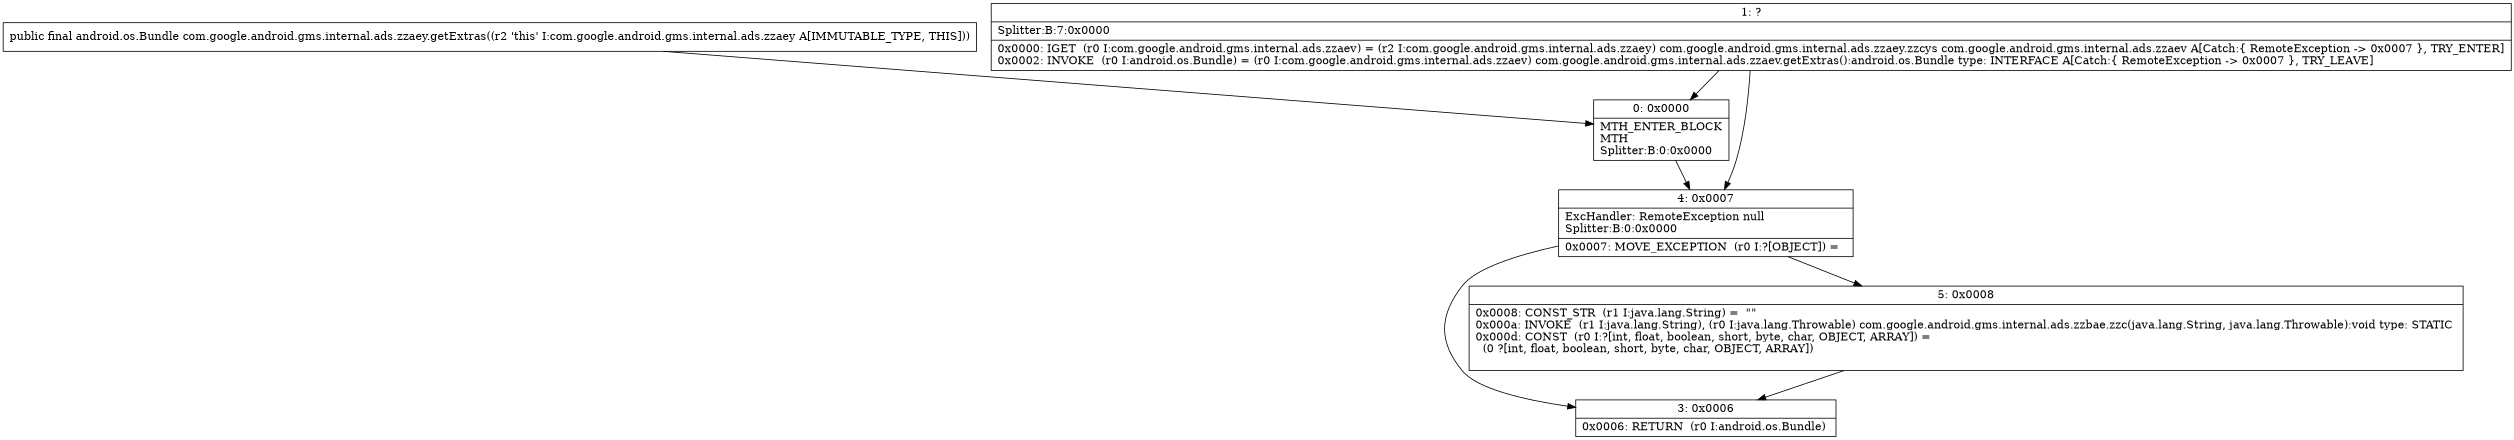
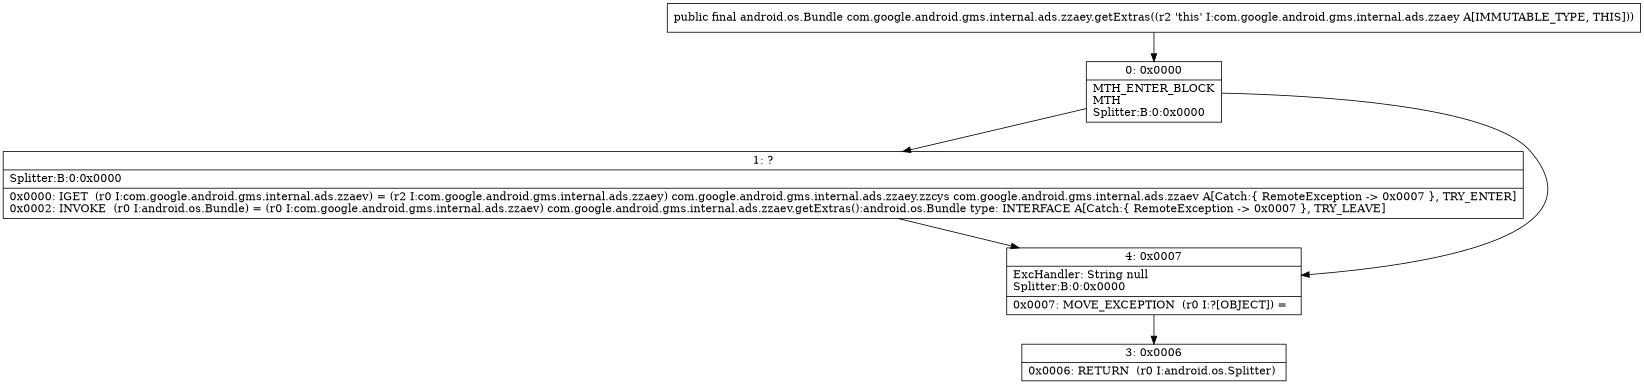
(1054, 31) -> (66, 179)
(1707, 82) -> (998, 129)
(1665, 217) -> (1081, 275)
(1966, 328) -> none
(1706, 427) -> (1154, 371)
